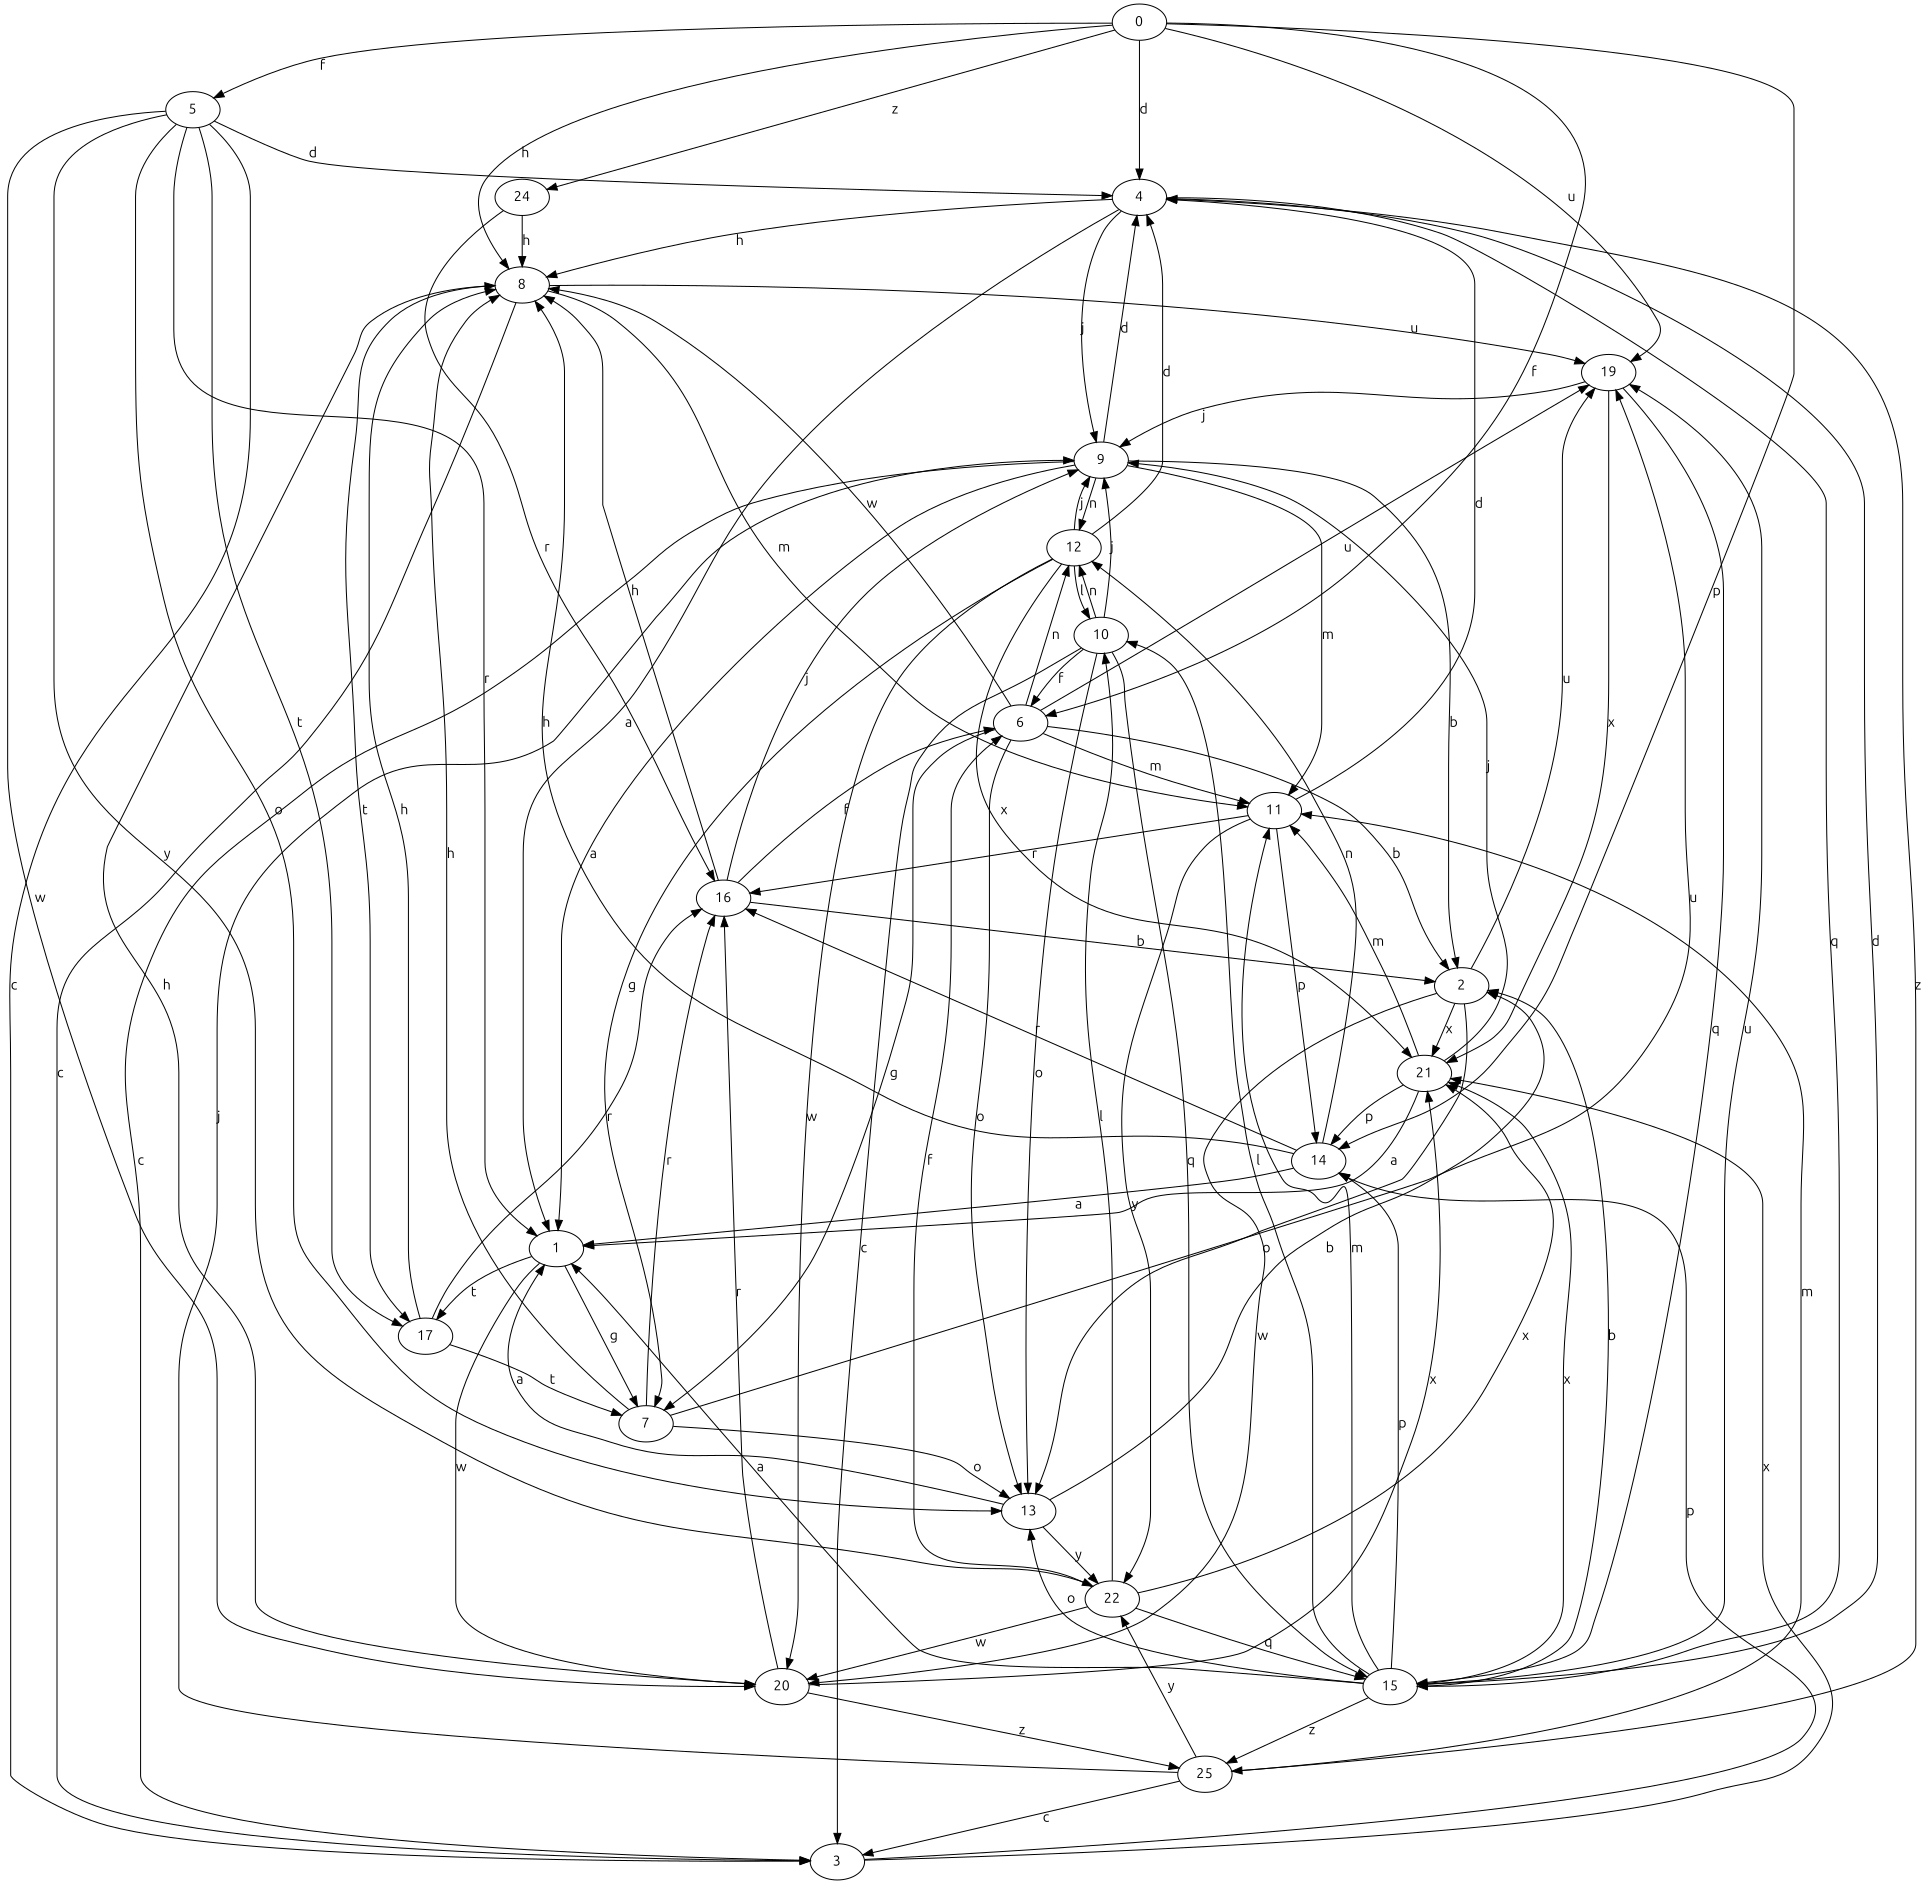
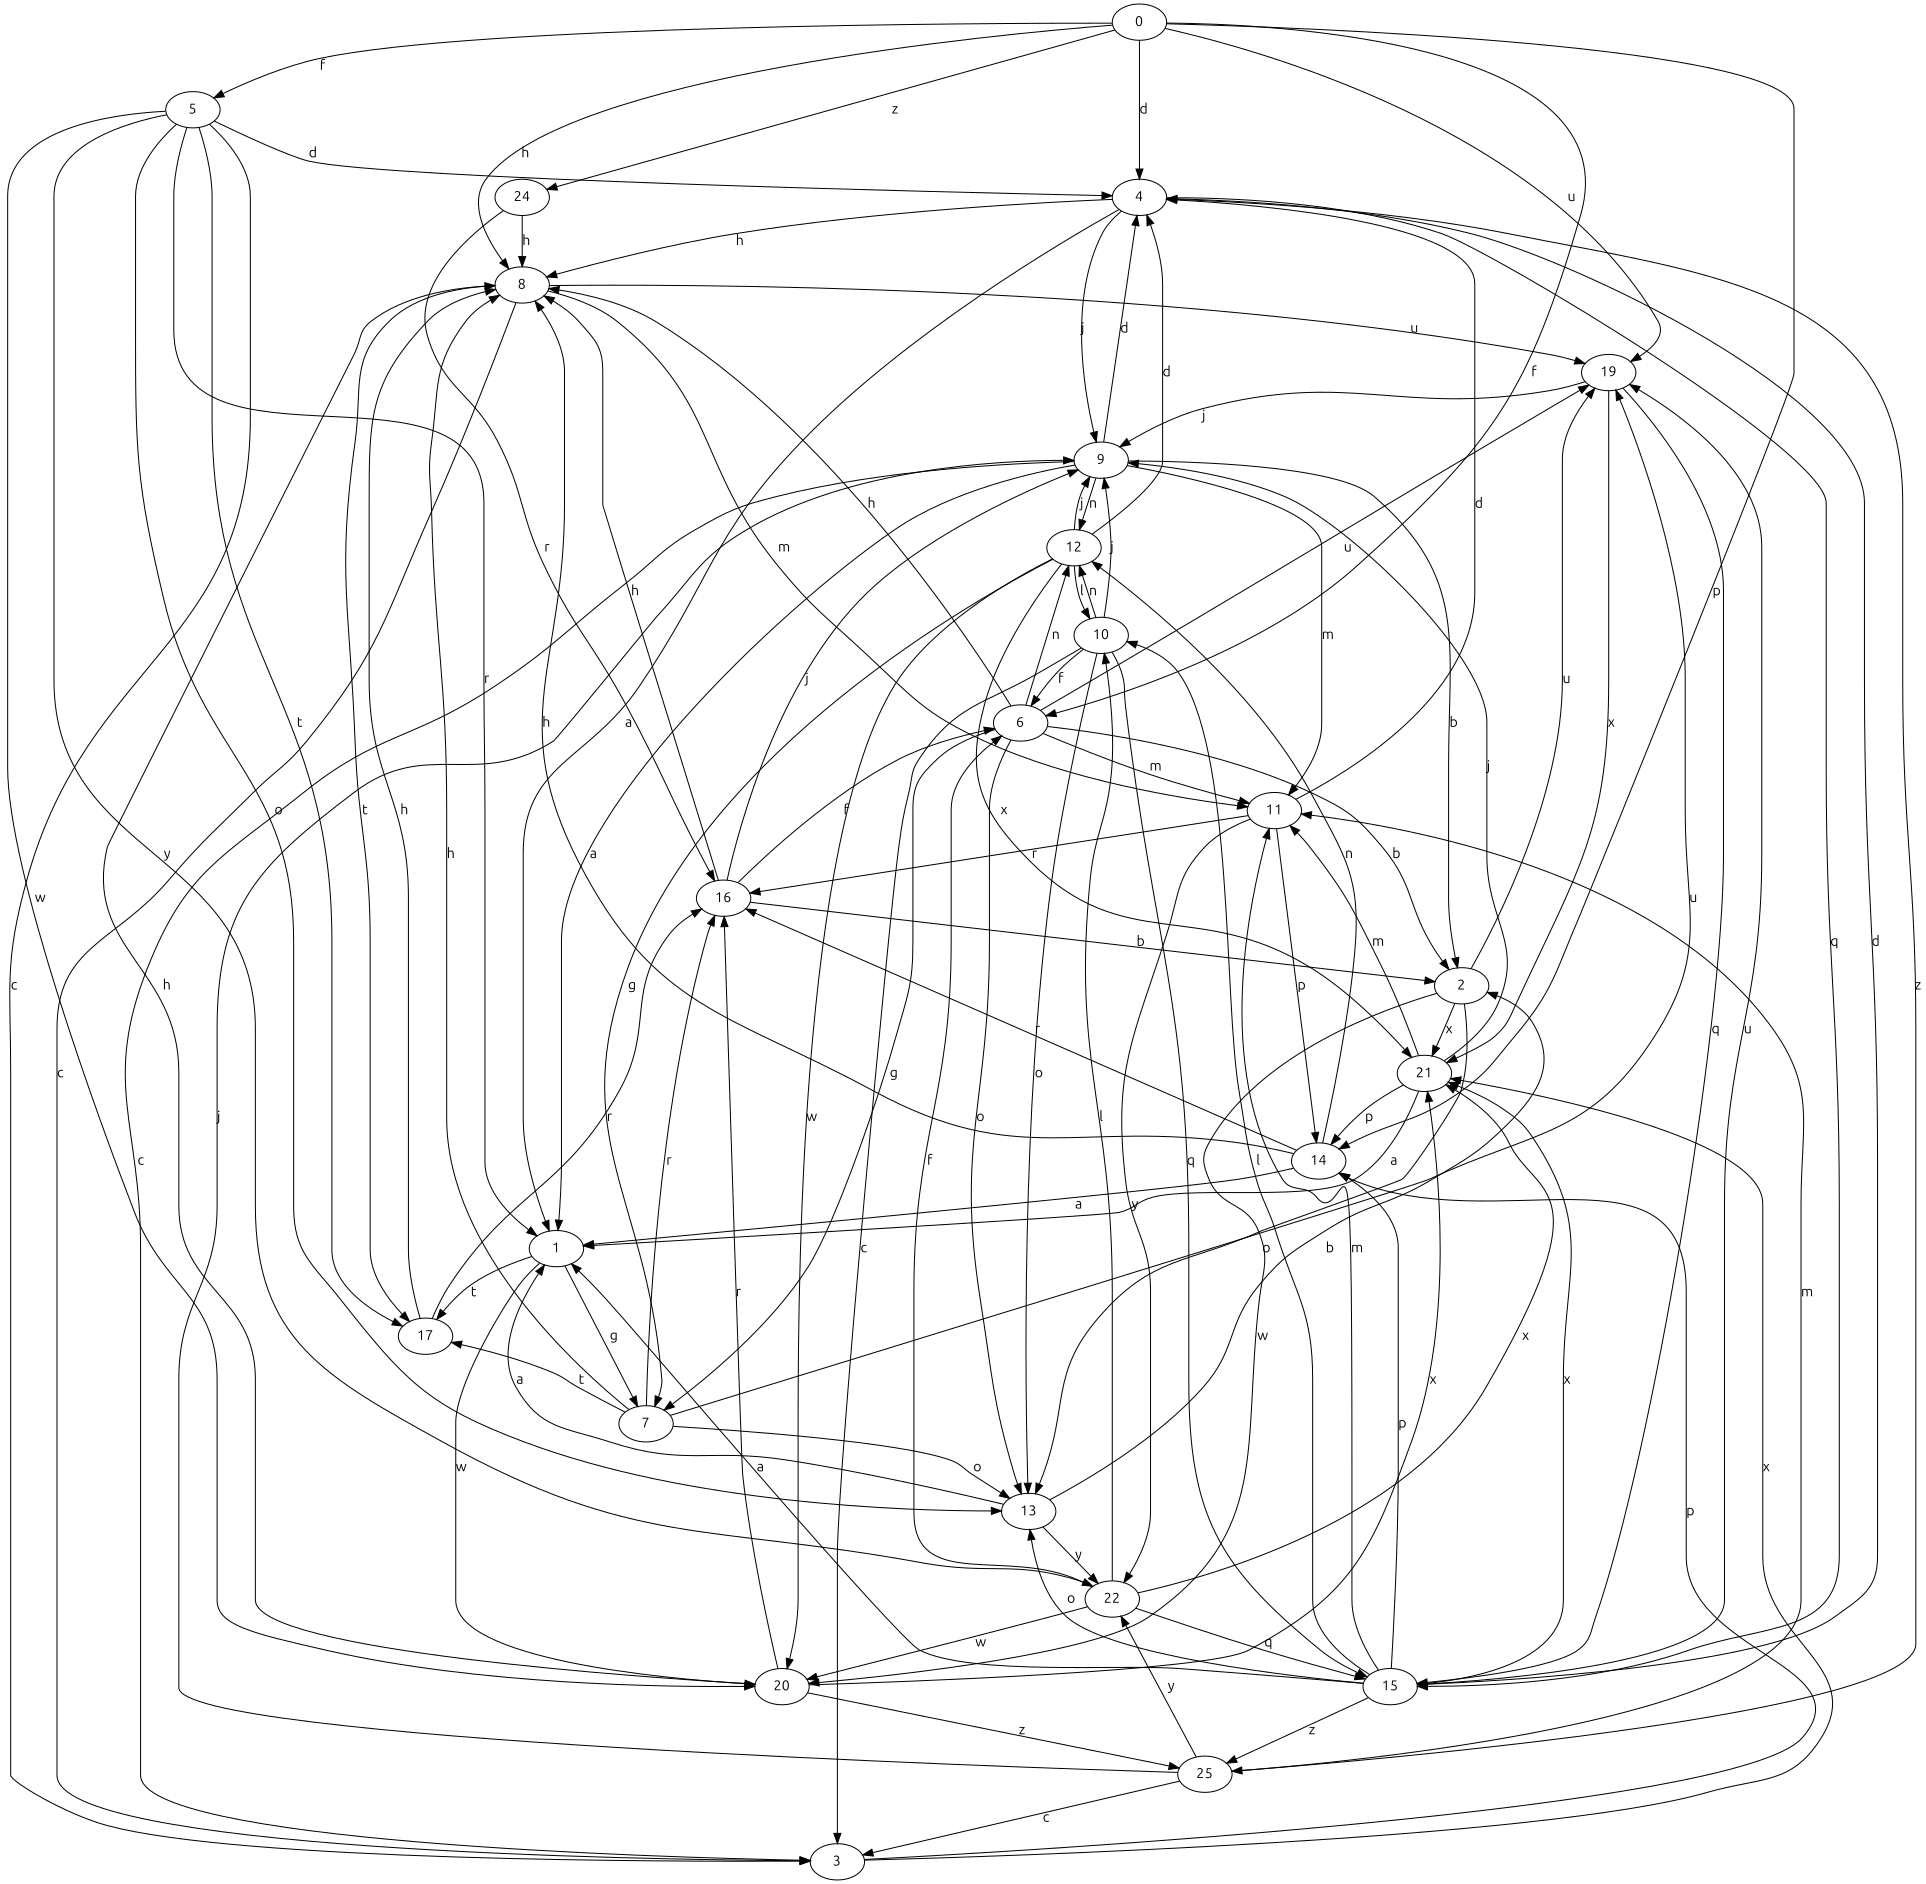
(872, 504) -> (872, 504)
(532, 1377) -> (547, 1370)
(1607, 1379) -> none
